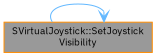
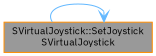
(78, 37) -> (78, 37)
